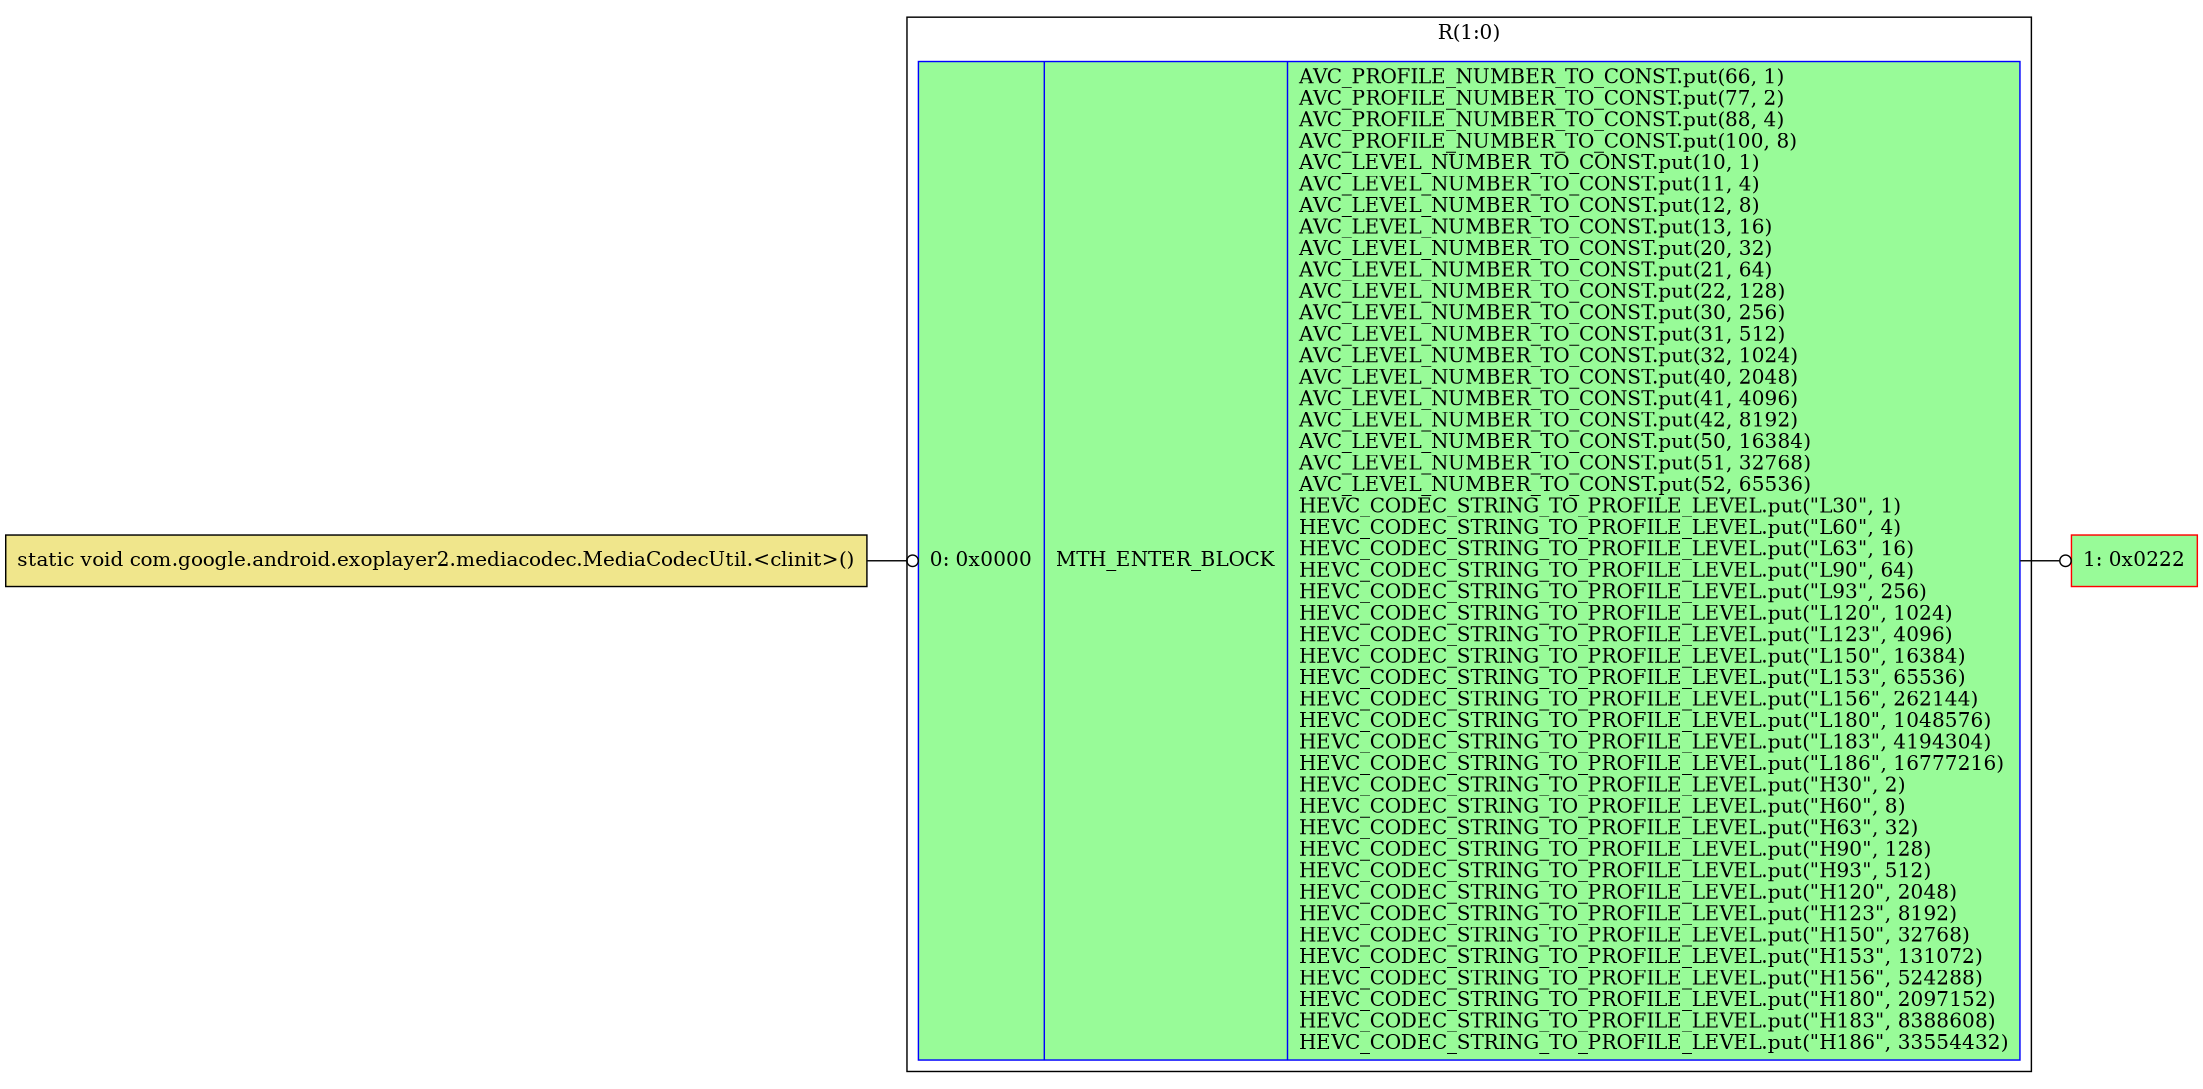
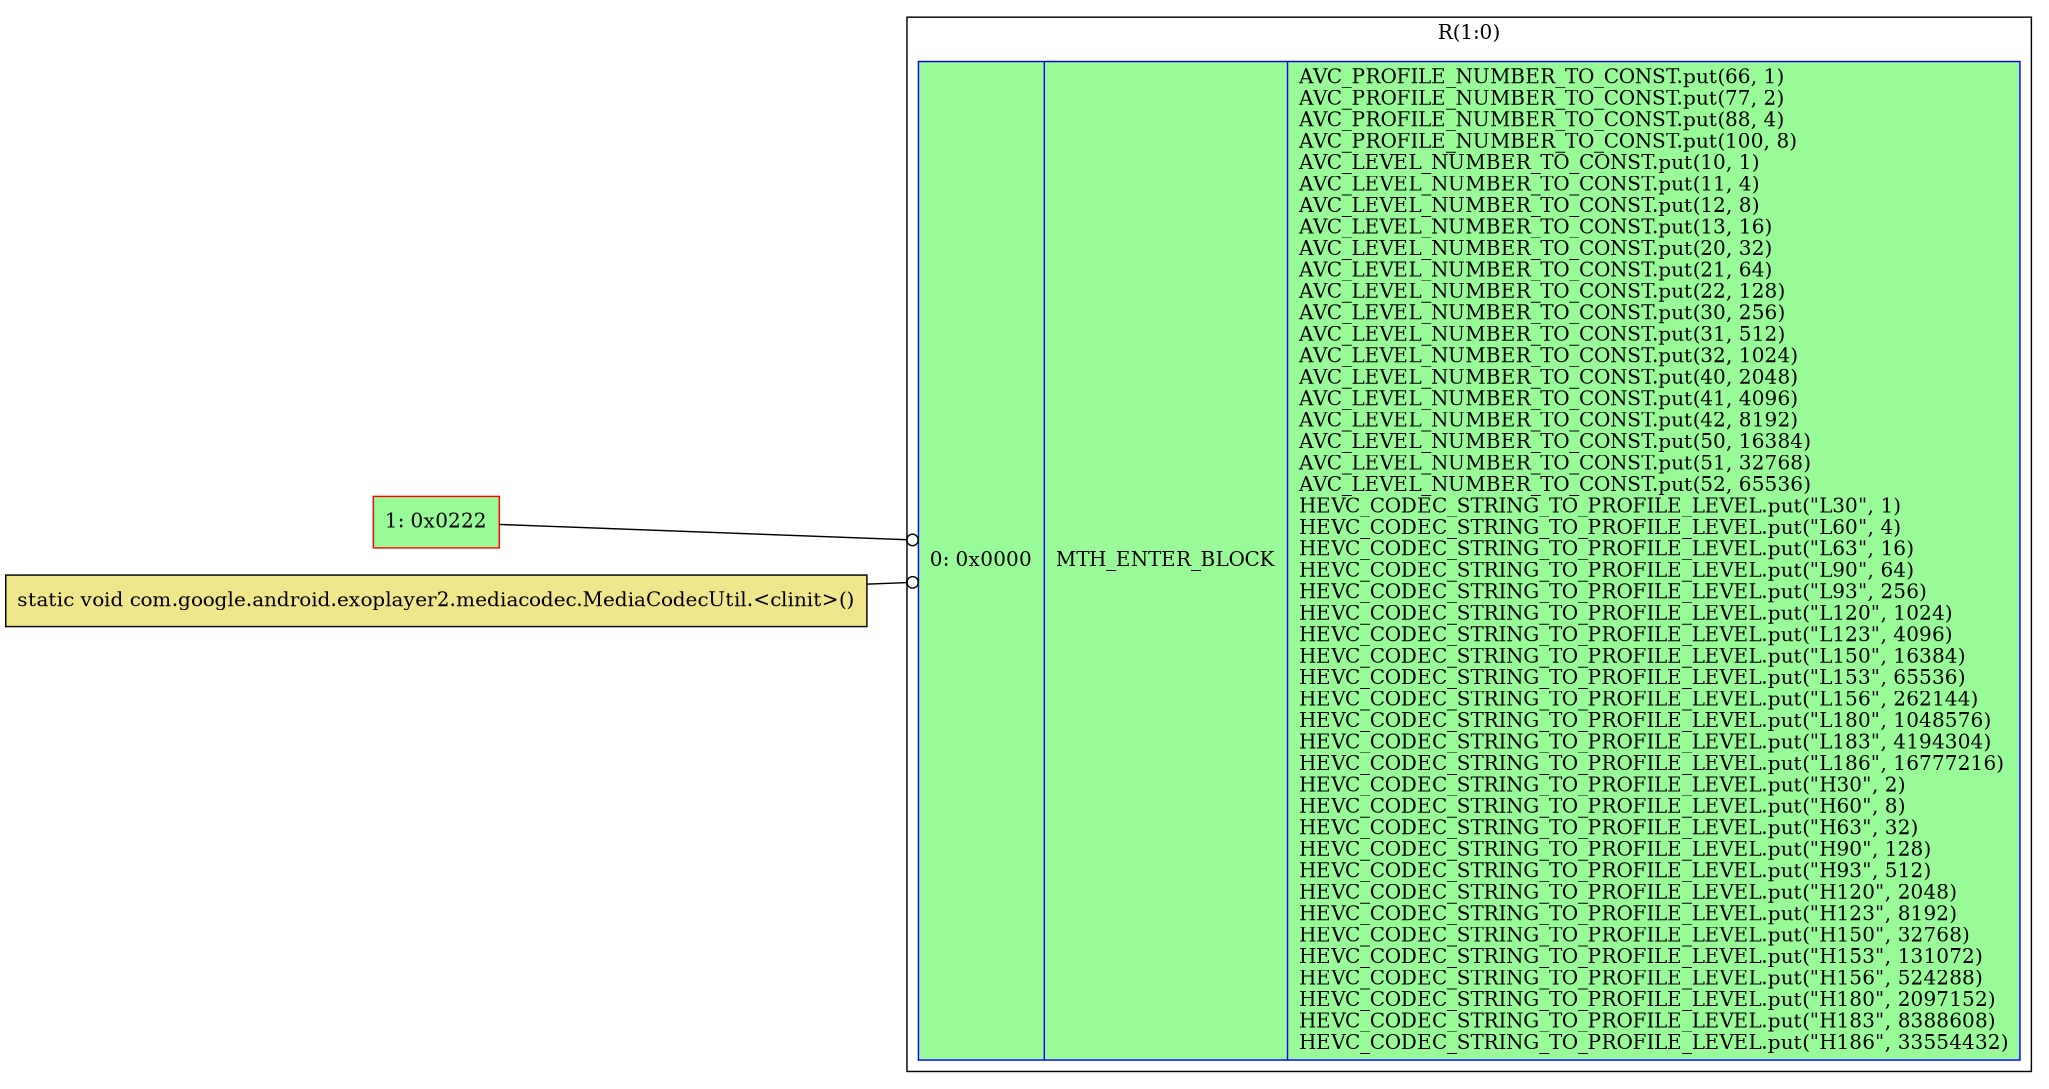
(2041, 561) -> (703, 532)
